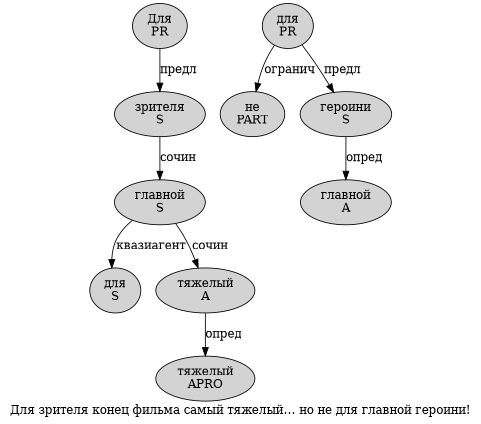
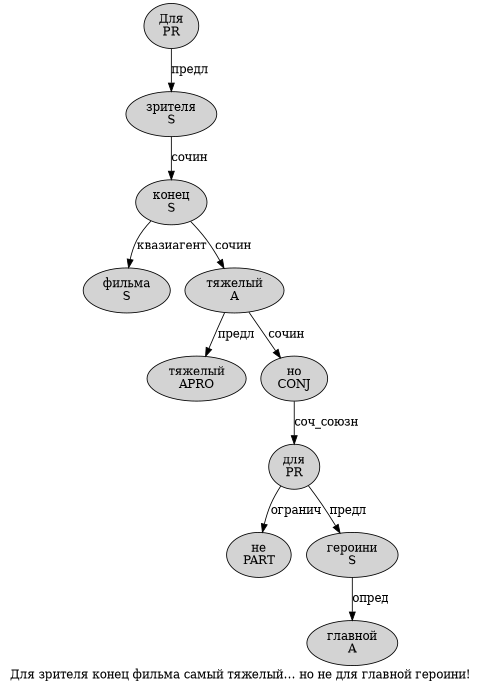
(160, 202) -> (171, 202)
(115, 290) -> (127, 290)
(223, 335) -> (236, 335)
none -> (294, 379)
